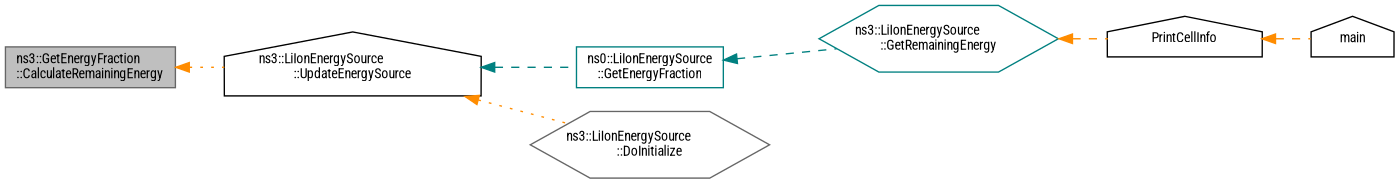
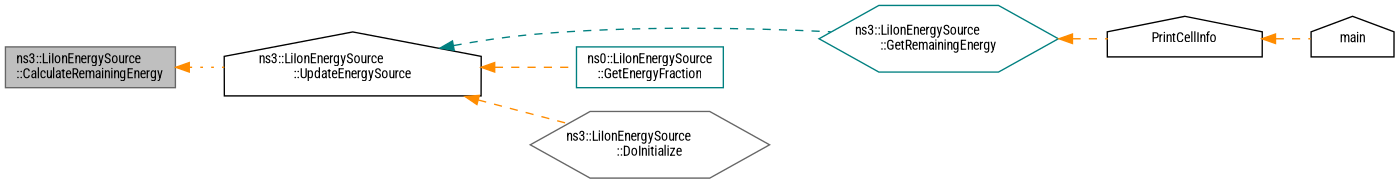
(787, 54) -> (642, 29)
(90, 67) -> (90, 67)
(536, 67) -> (536, 67)
(523, 112) -> (523, 112)
